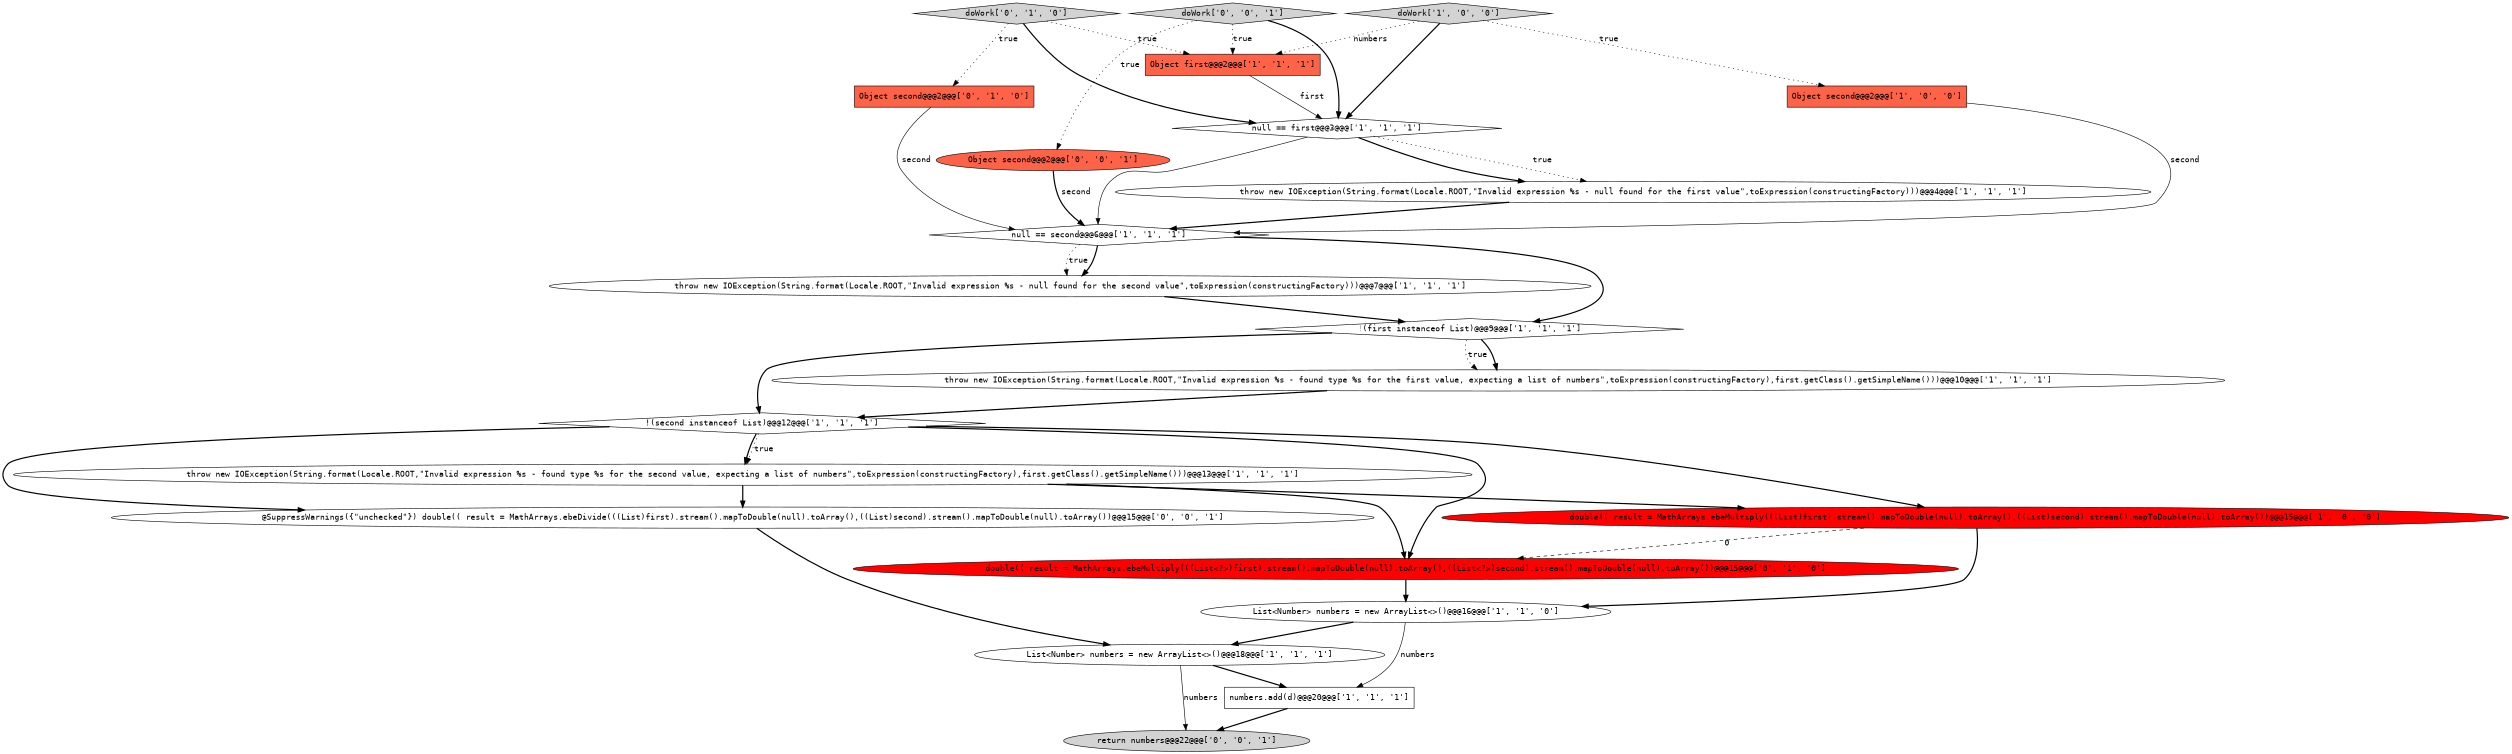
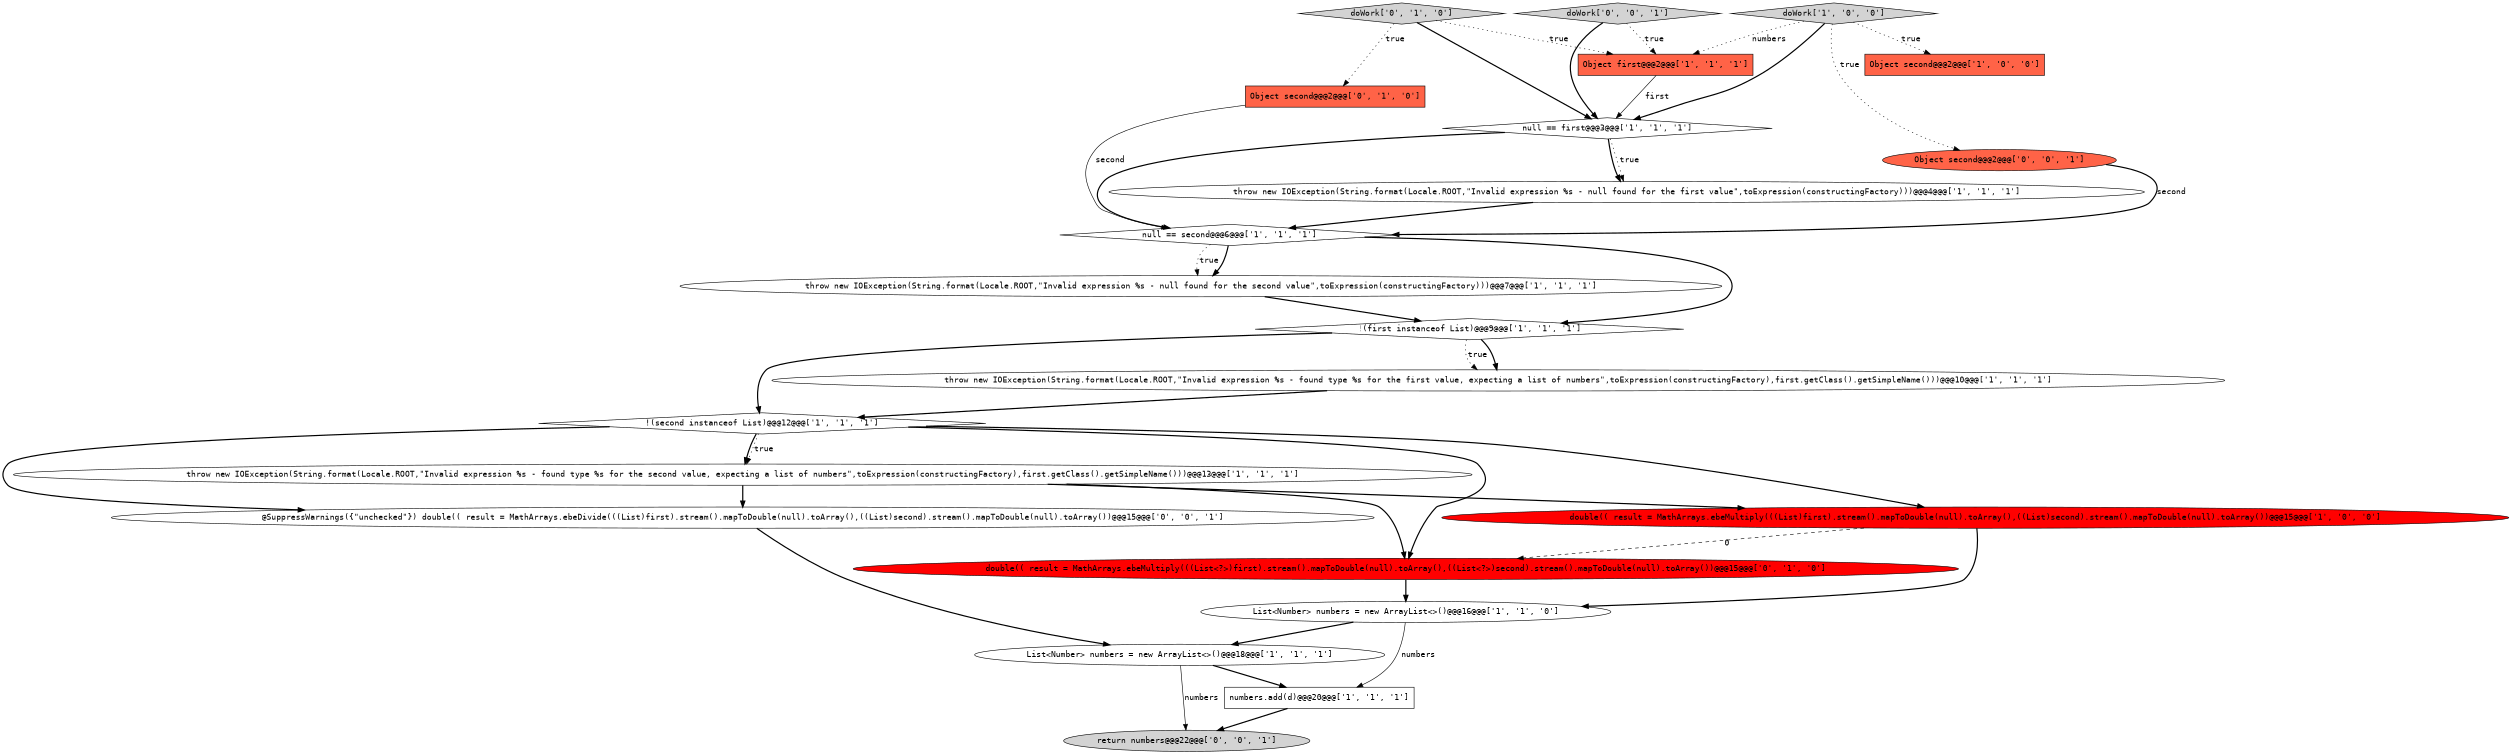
(1111, 63) -> (1869, 106)
(1189, 167) -> (1256, 149)
(1827, 221) -> none
